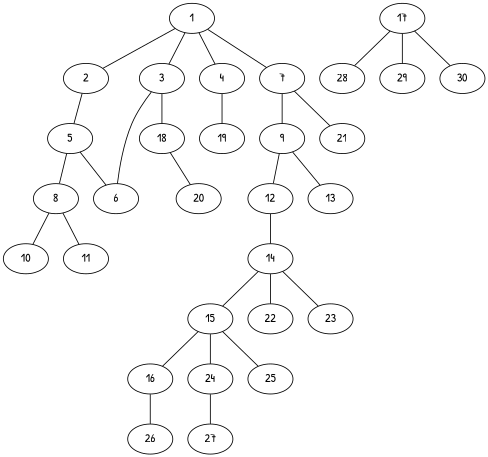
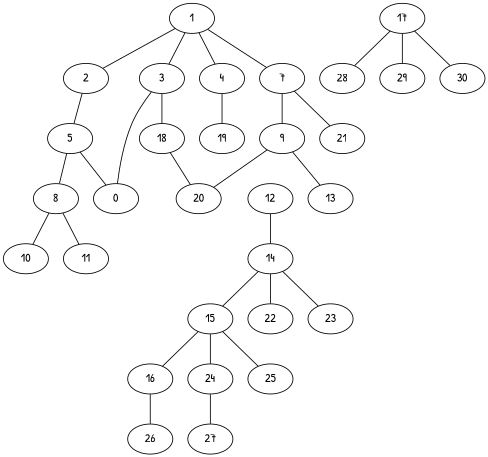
(276, 168) -> (240, 169)
(116, 199) -> (116, 199)
